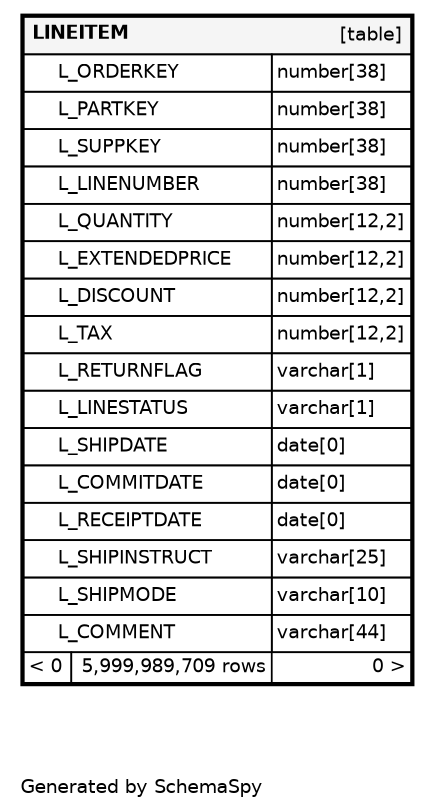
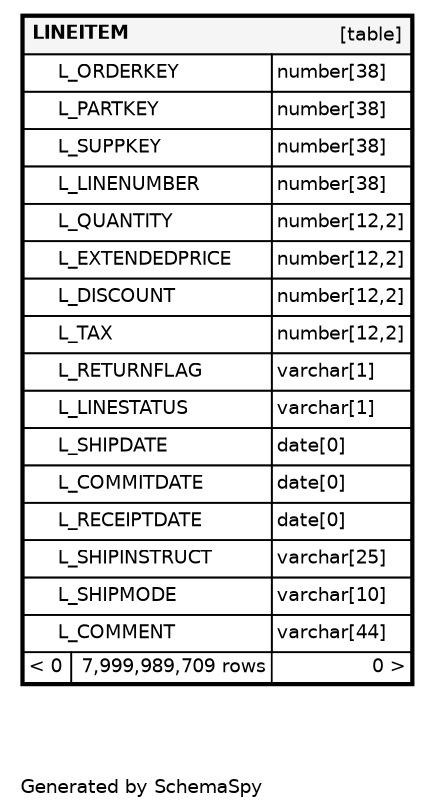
(174, 667) -> (174, 667)
